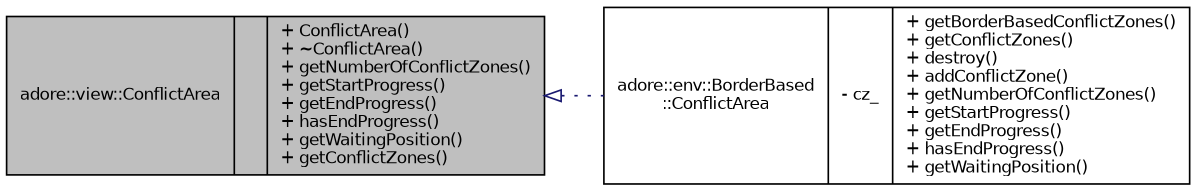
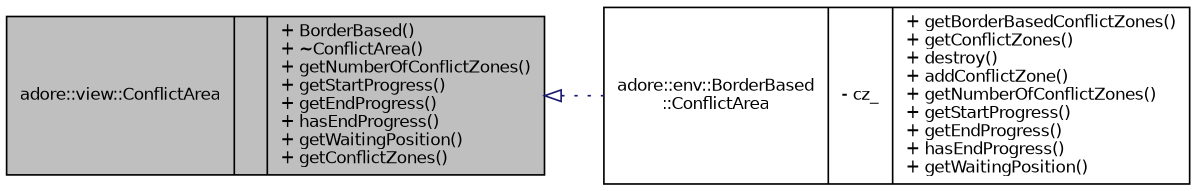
(346, 31) -> (348, 31)
